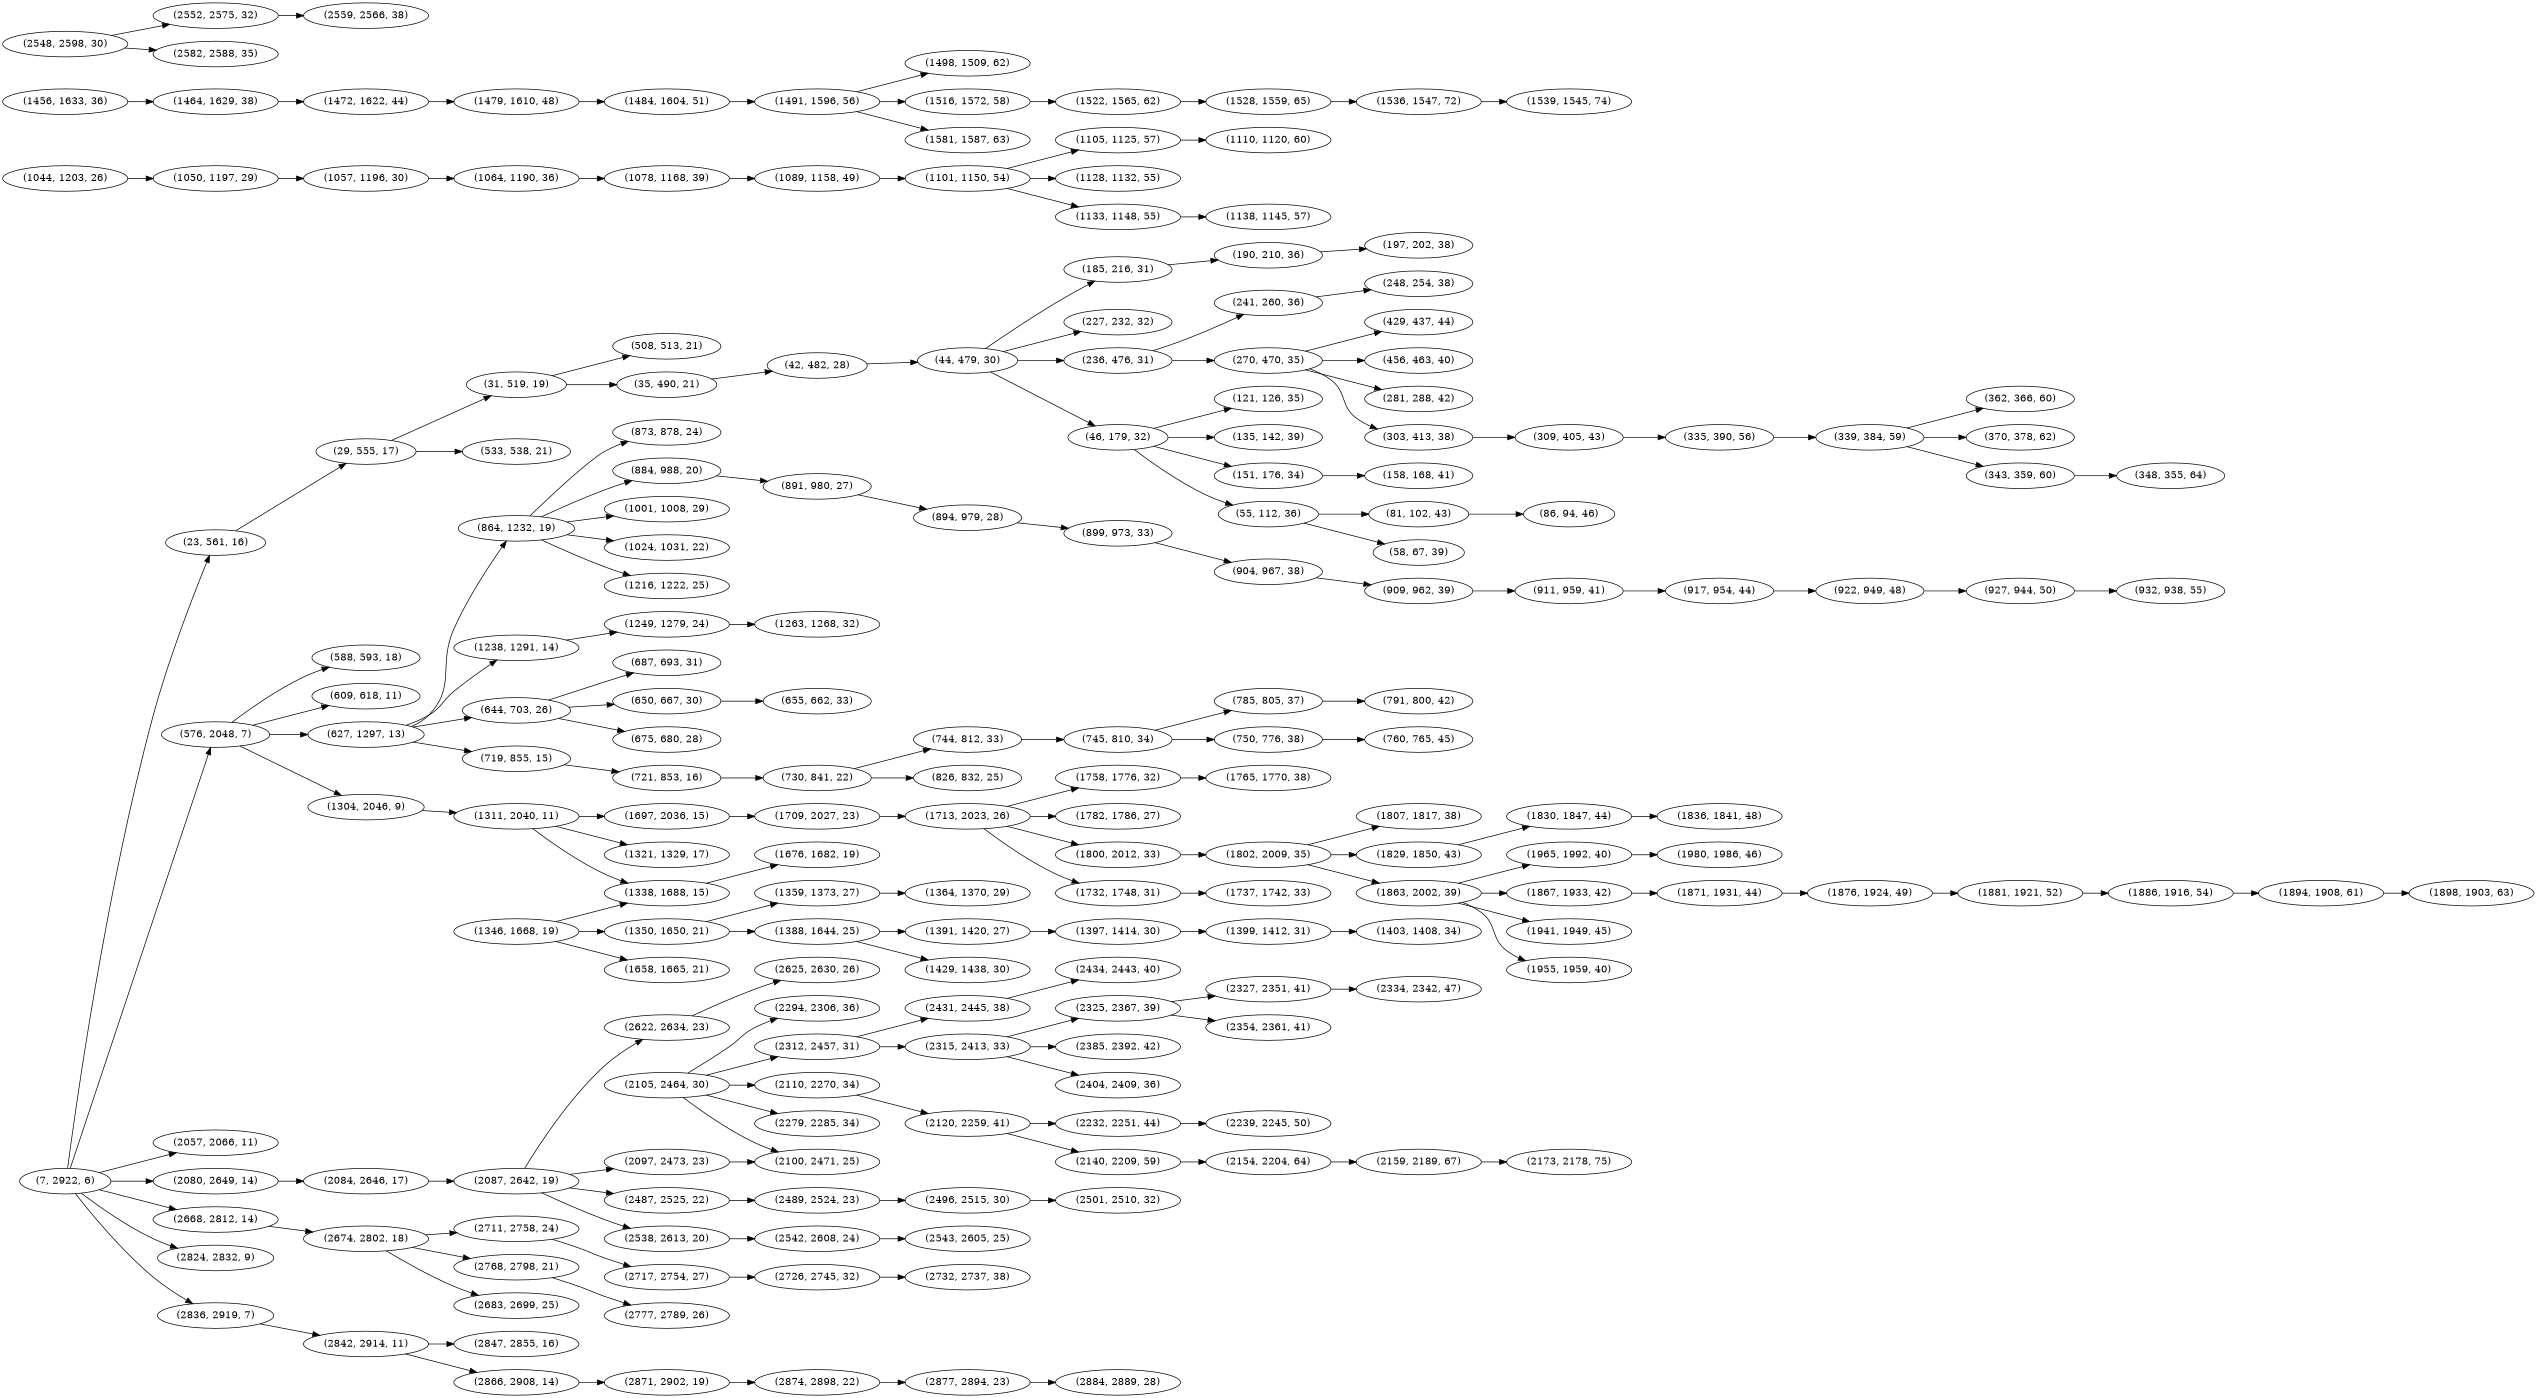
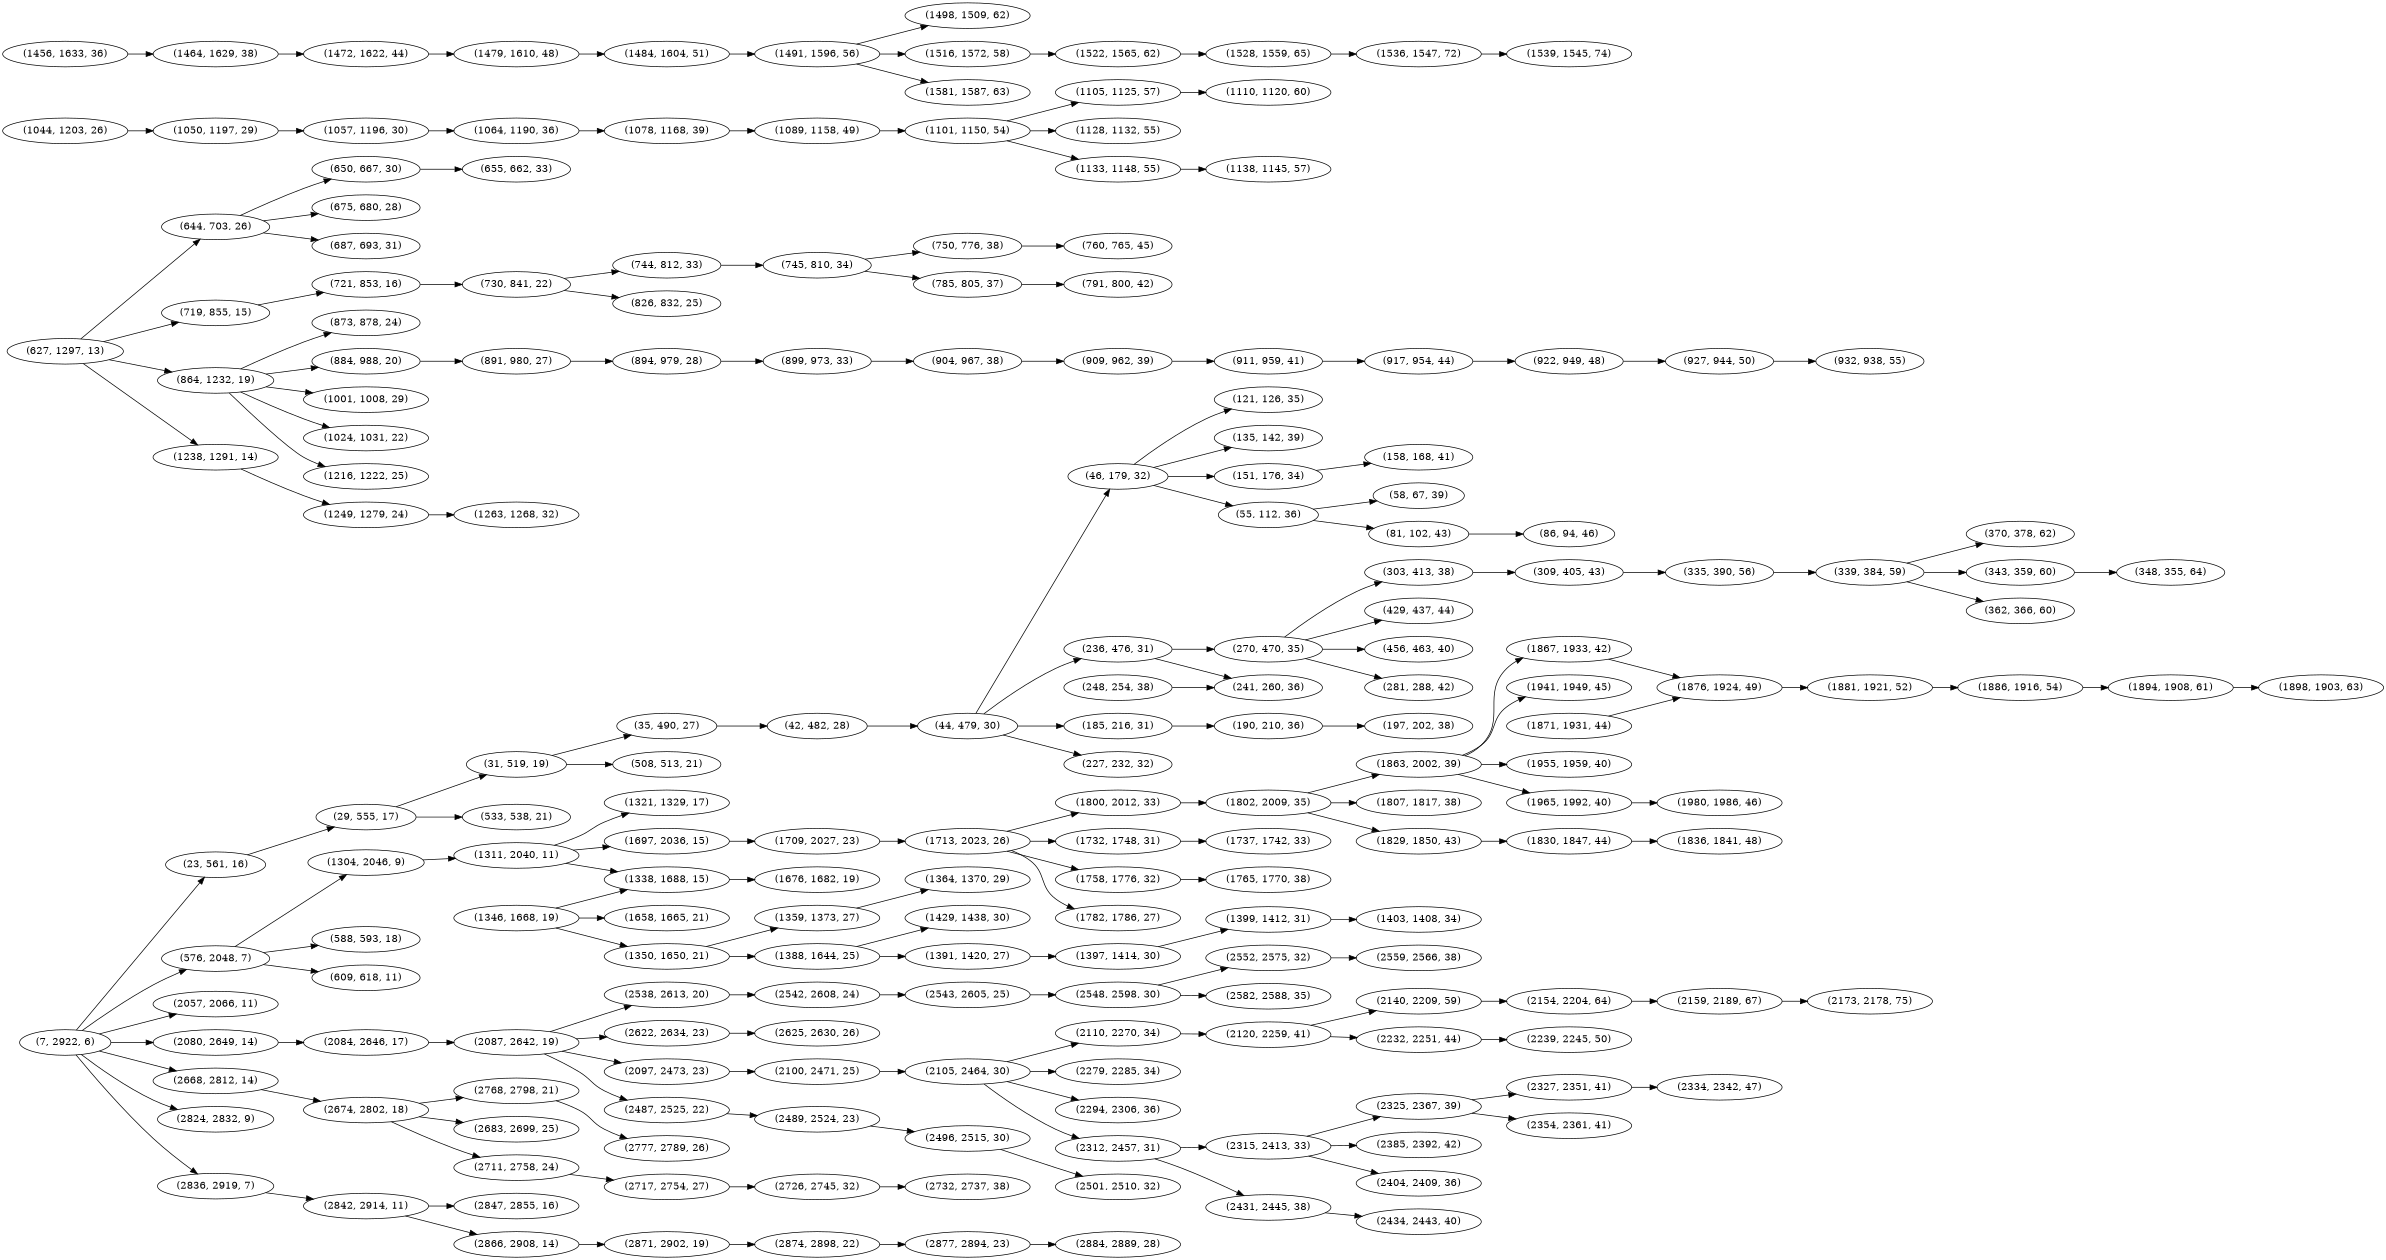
(1340, 294) -> (1189, 688)
(667, 385) -> (667, 726)
(285, 735) -> none
(1641, 893) -> (1641, 668)
none -> (1039, 995)
(726, 1127) -> (889, 1072)
